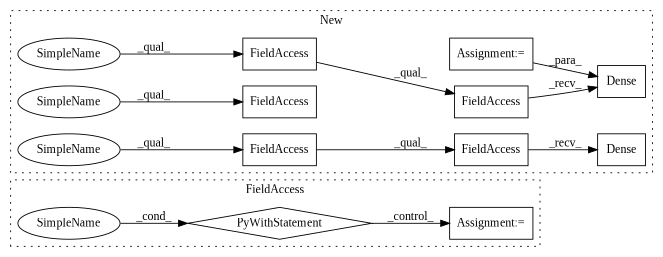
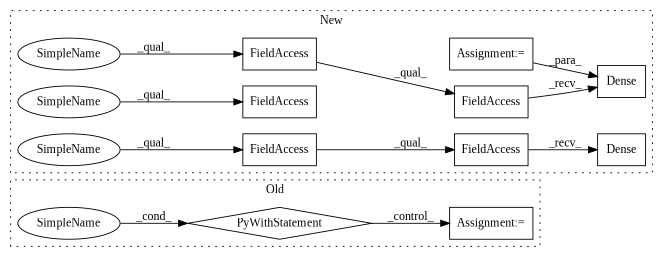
(275, 190) -> (275, 190)
